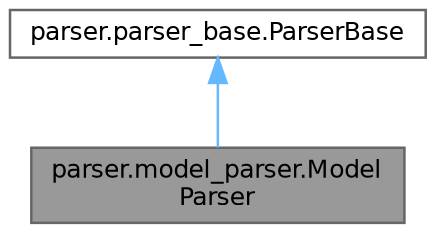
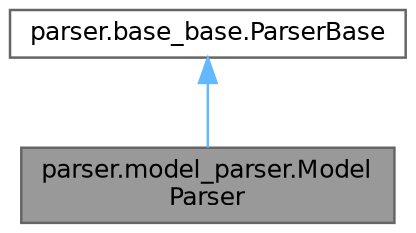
(218, 34) -> (208, 34)
